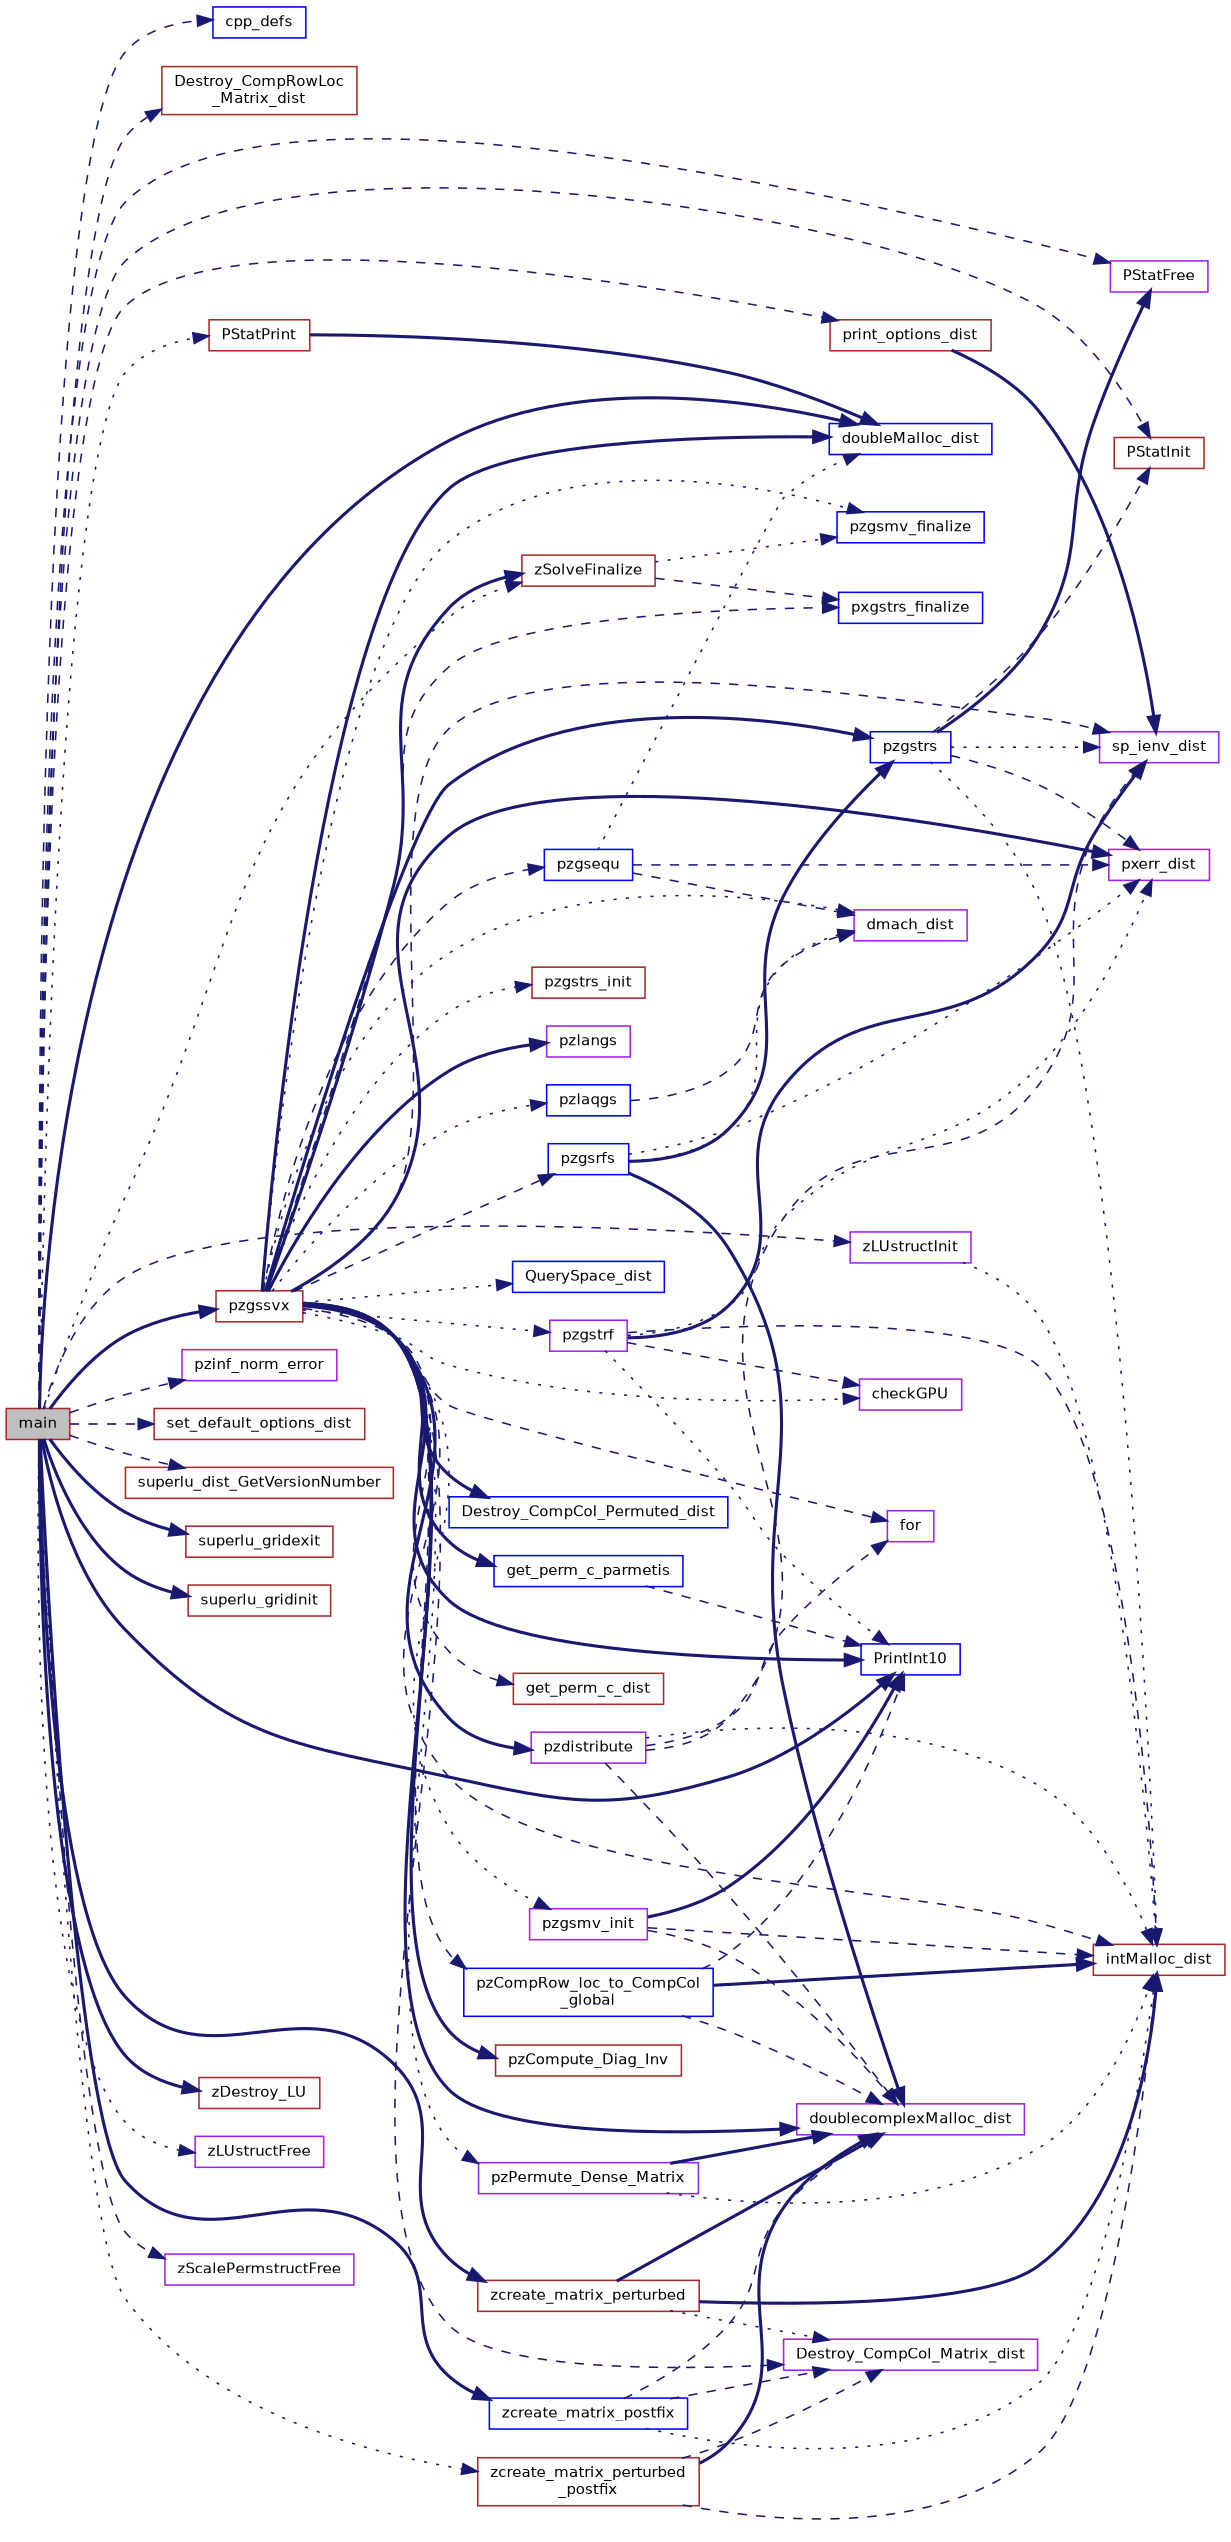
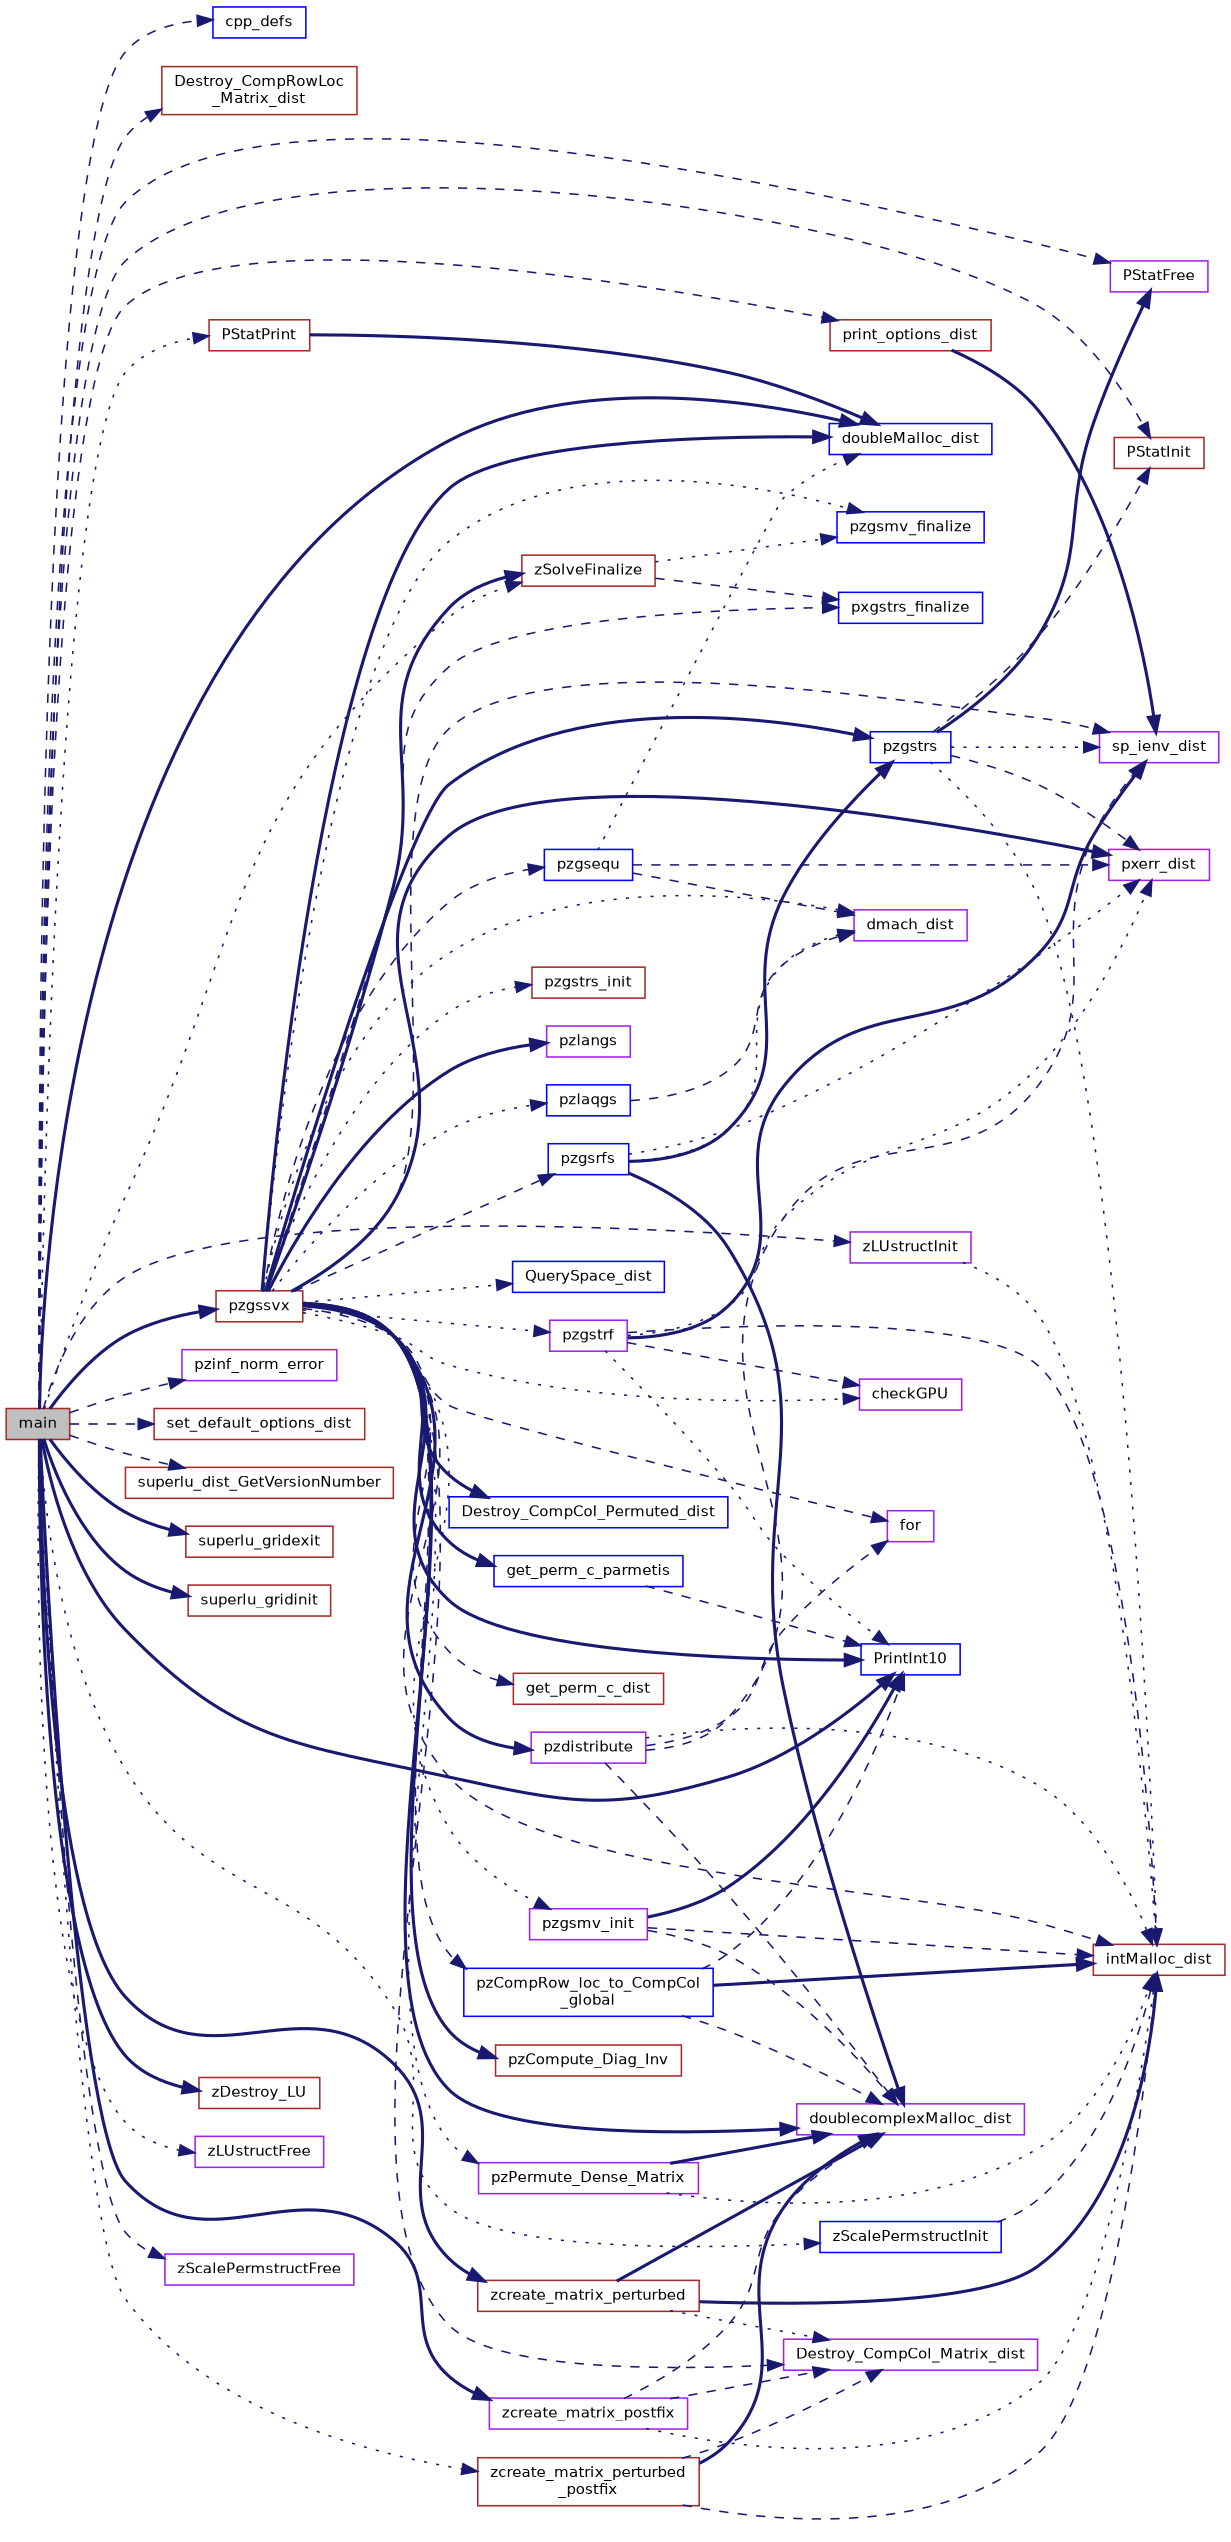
none -> (911, 2237)
(588, 2414) -> (588, 2414)
